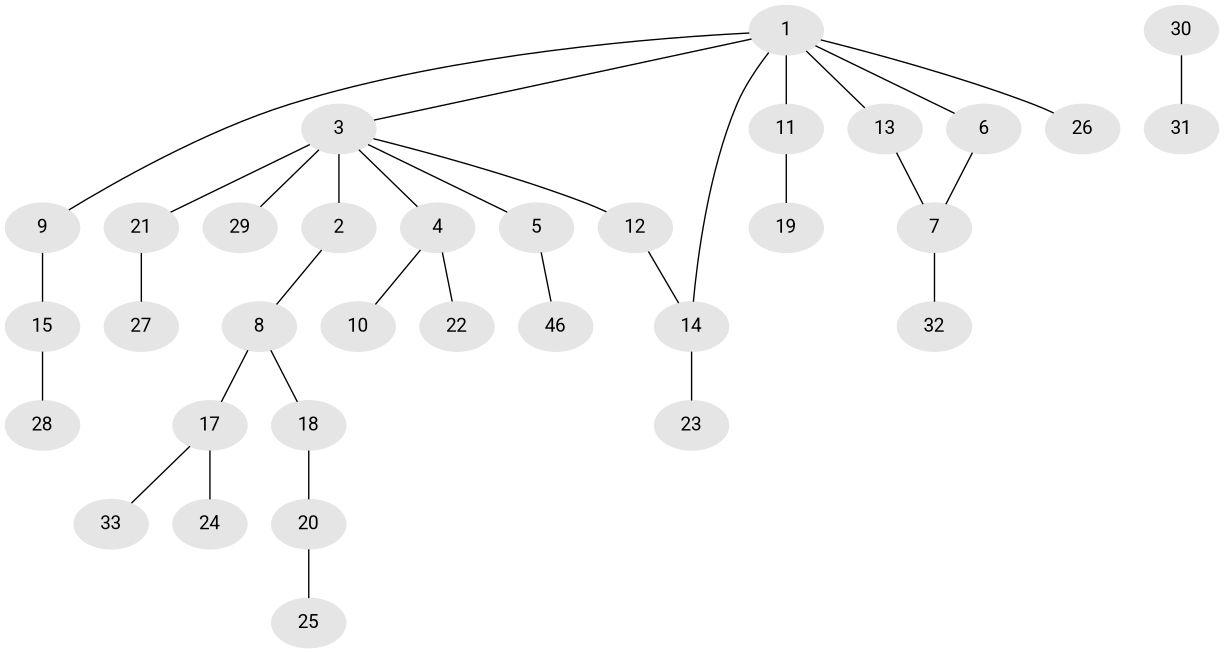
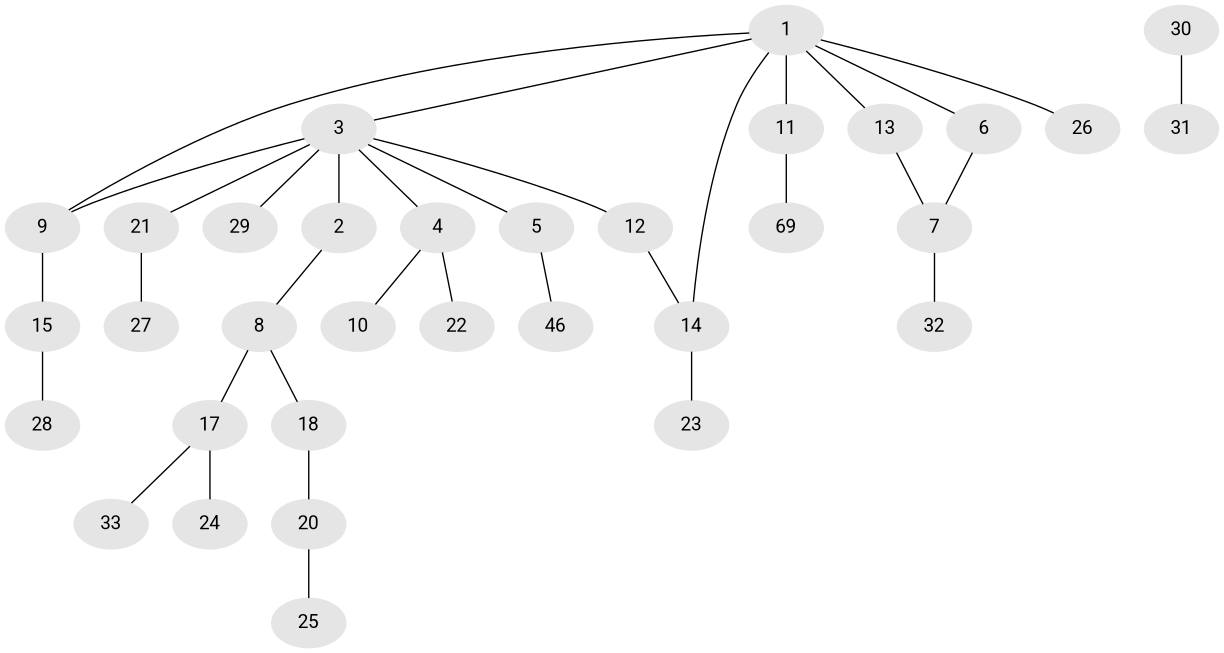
none -> (187, 171)
(786, 228) -> (786, 228)
